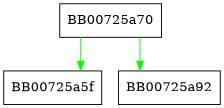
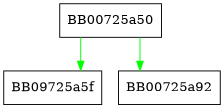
(111, 21) -> (111, 21)
(53, 88) -> (53, 88)
